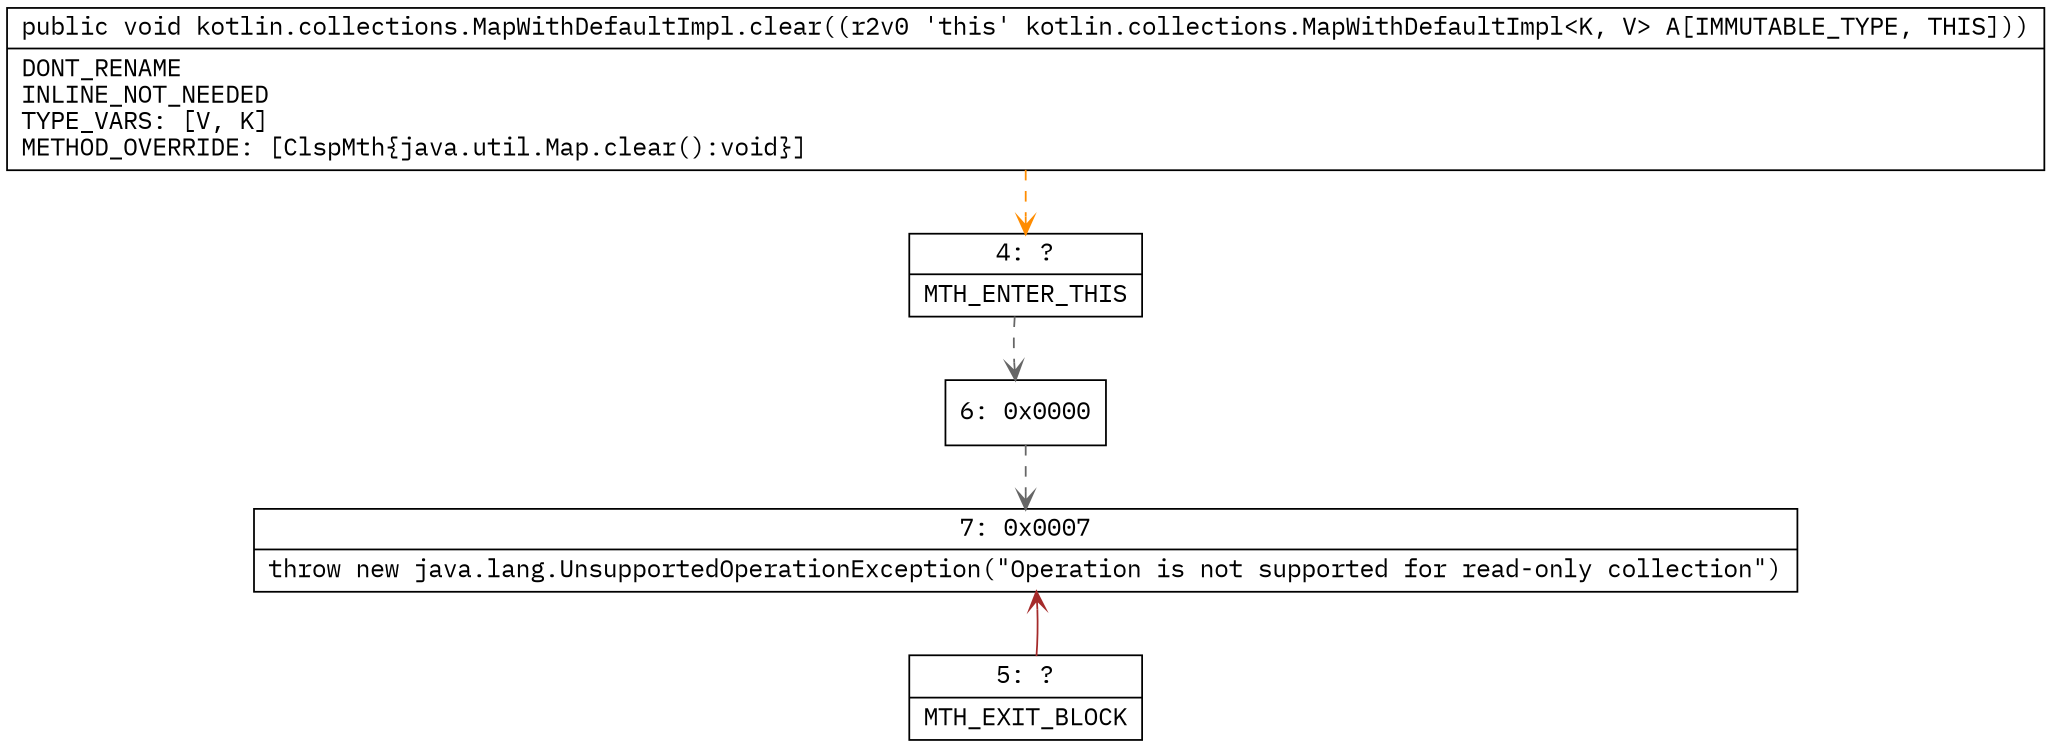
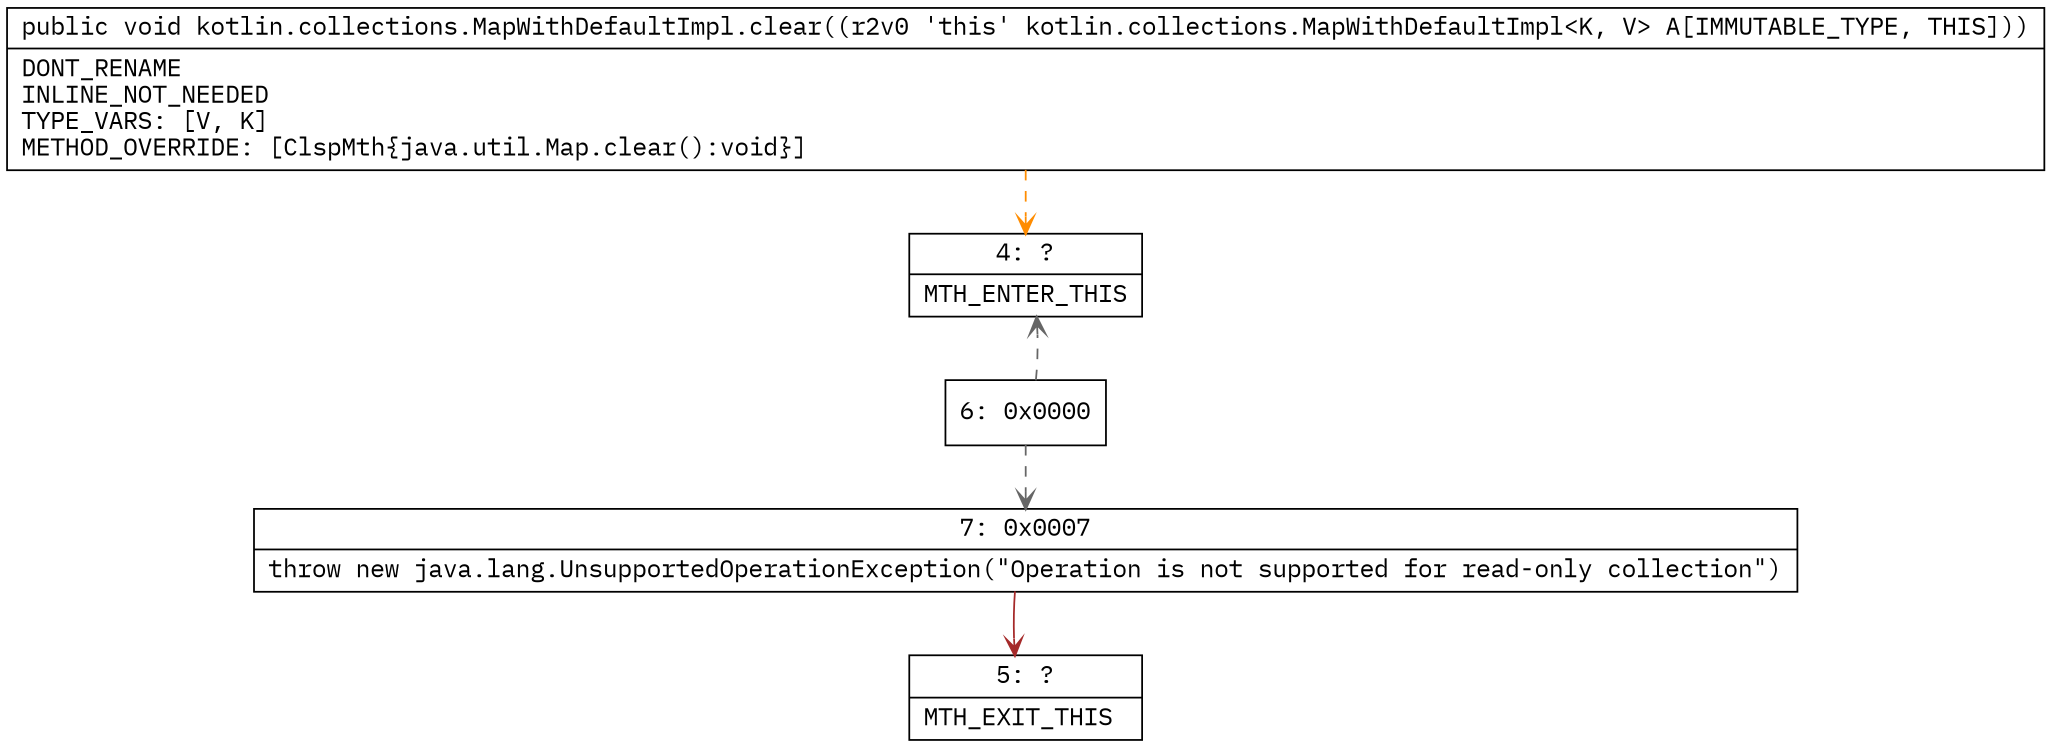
(1014, 340) -> (1037, 357)
(1038, 633) -> (1014, 615)
(1026, 718) -> (1019, 718)
